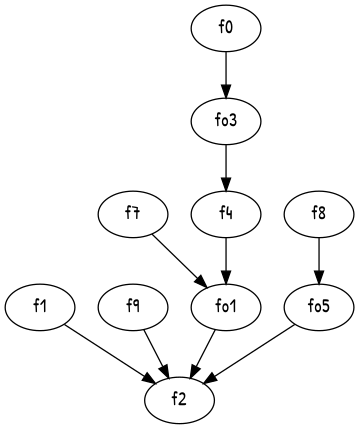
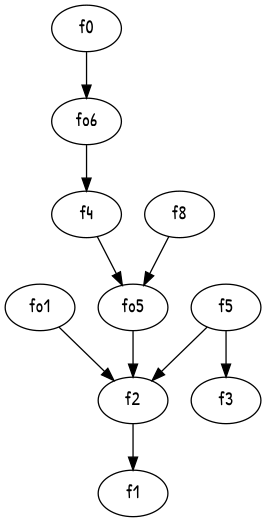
(226, 121) -> (87, 121)
(133, 214) -> none
(226, 255) -> (107, 255)
(133, 307) -> (226, 307)
(104, 350) -> (133, 441)
none -> (226, 400)
